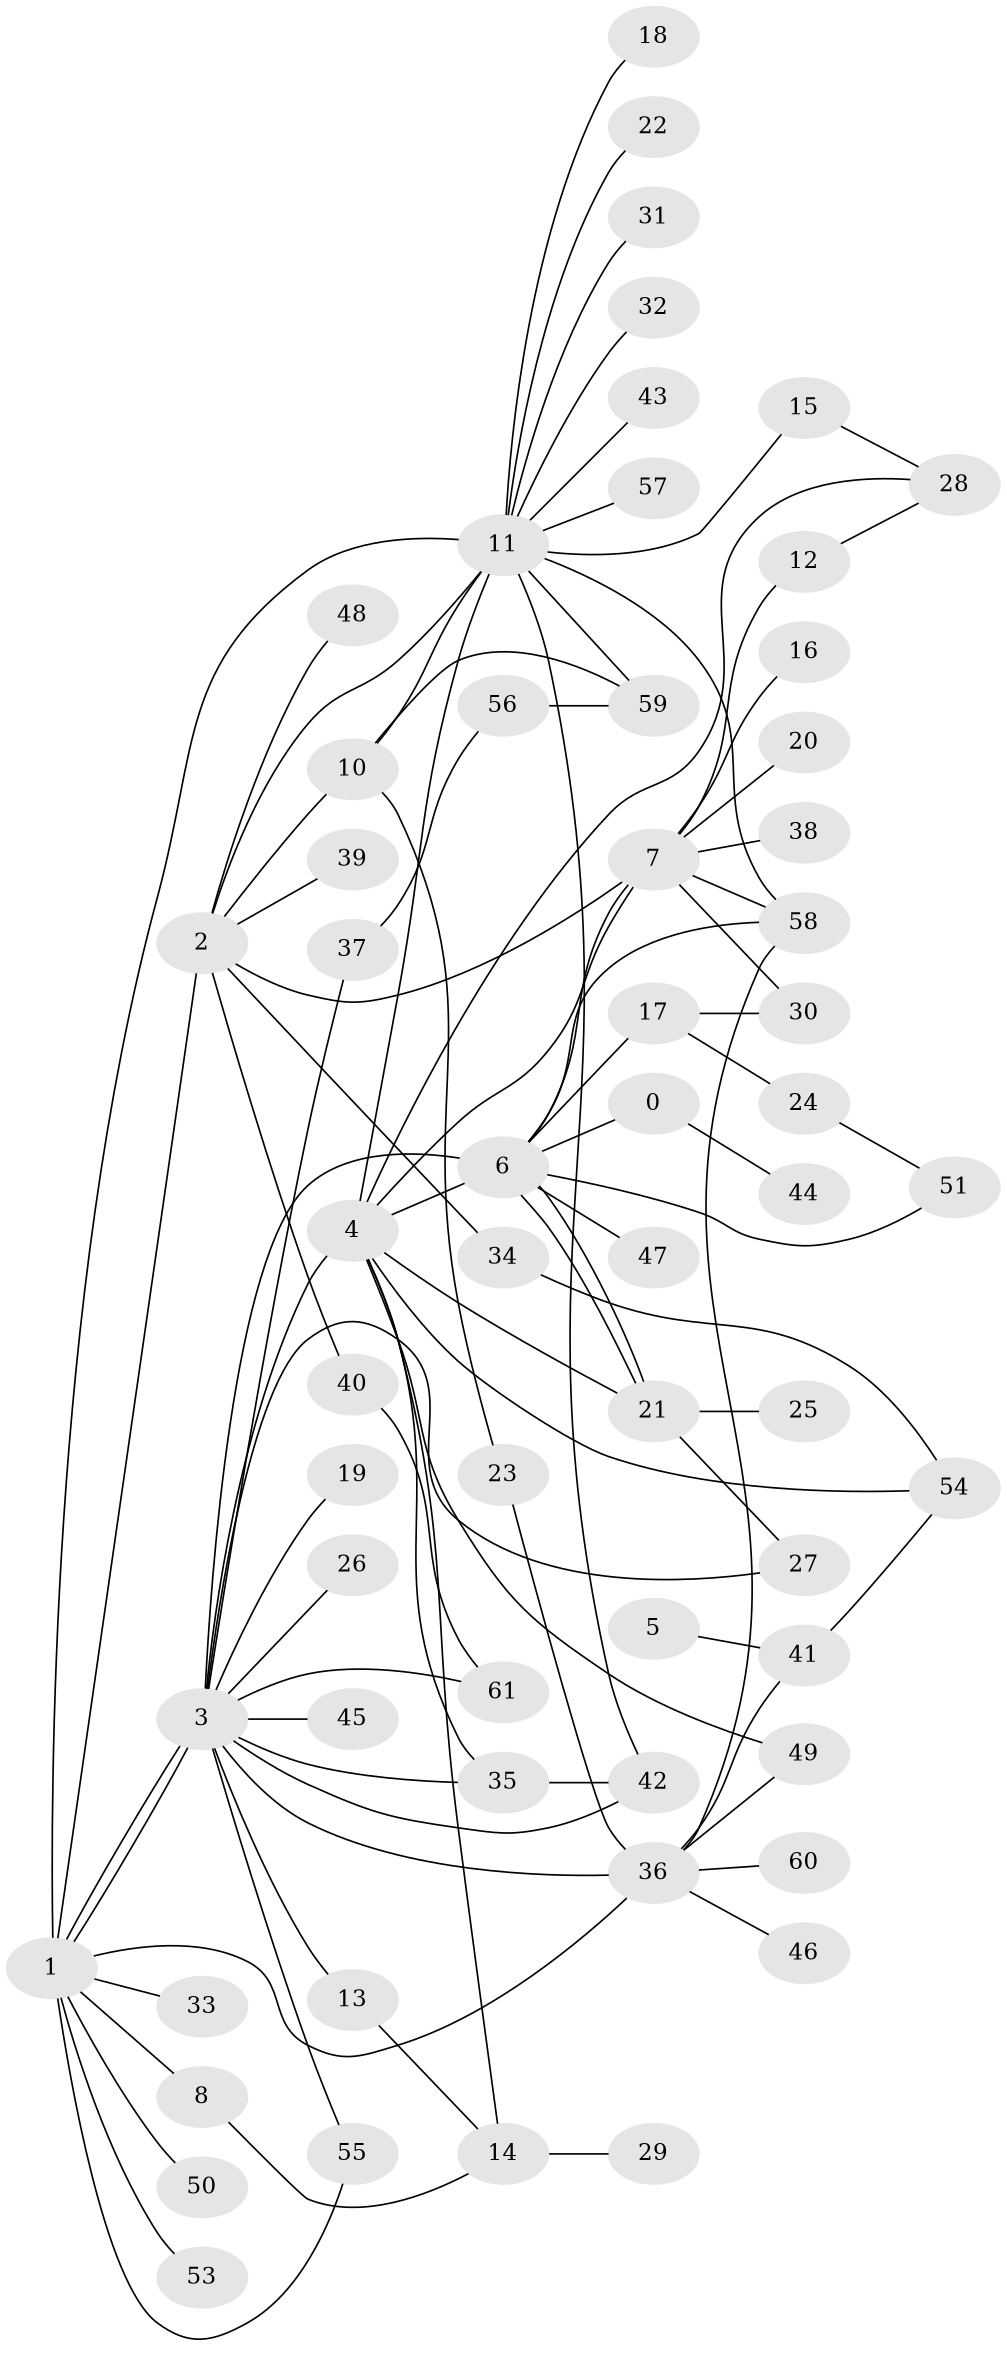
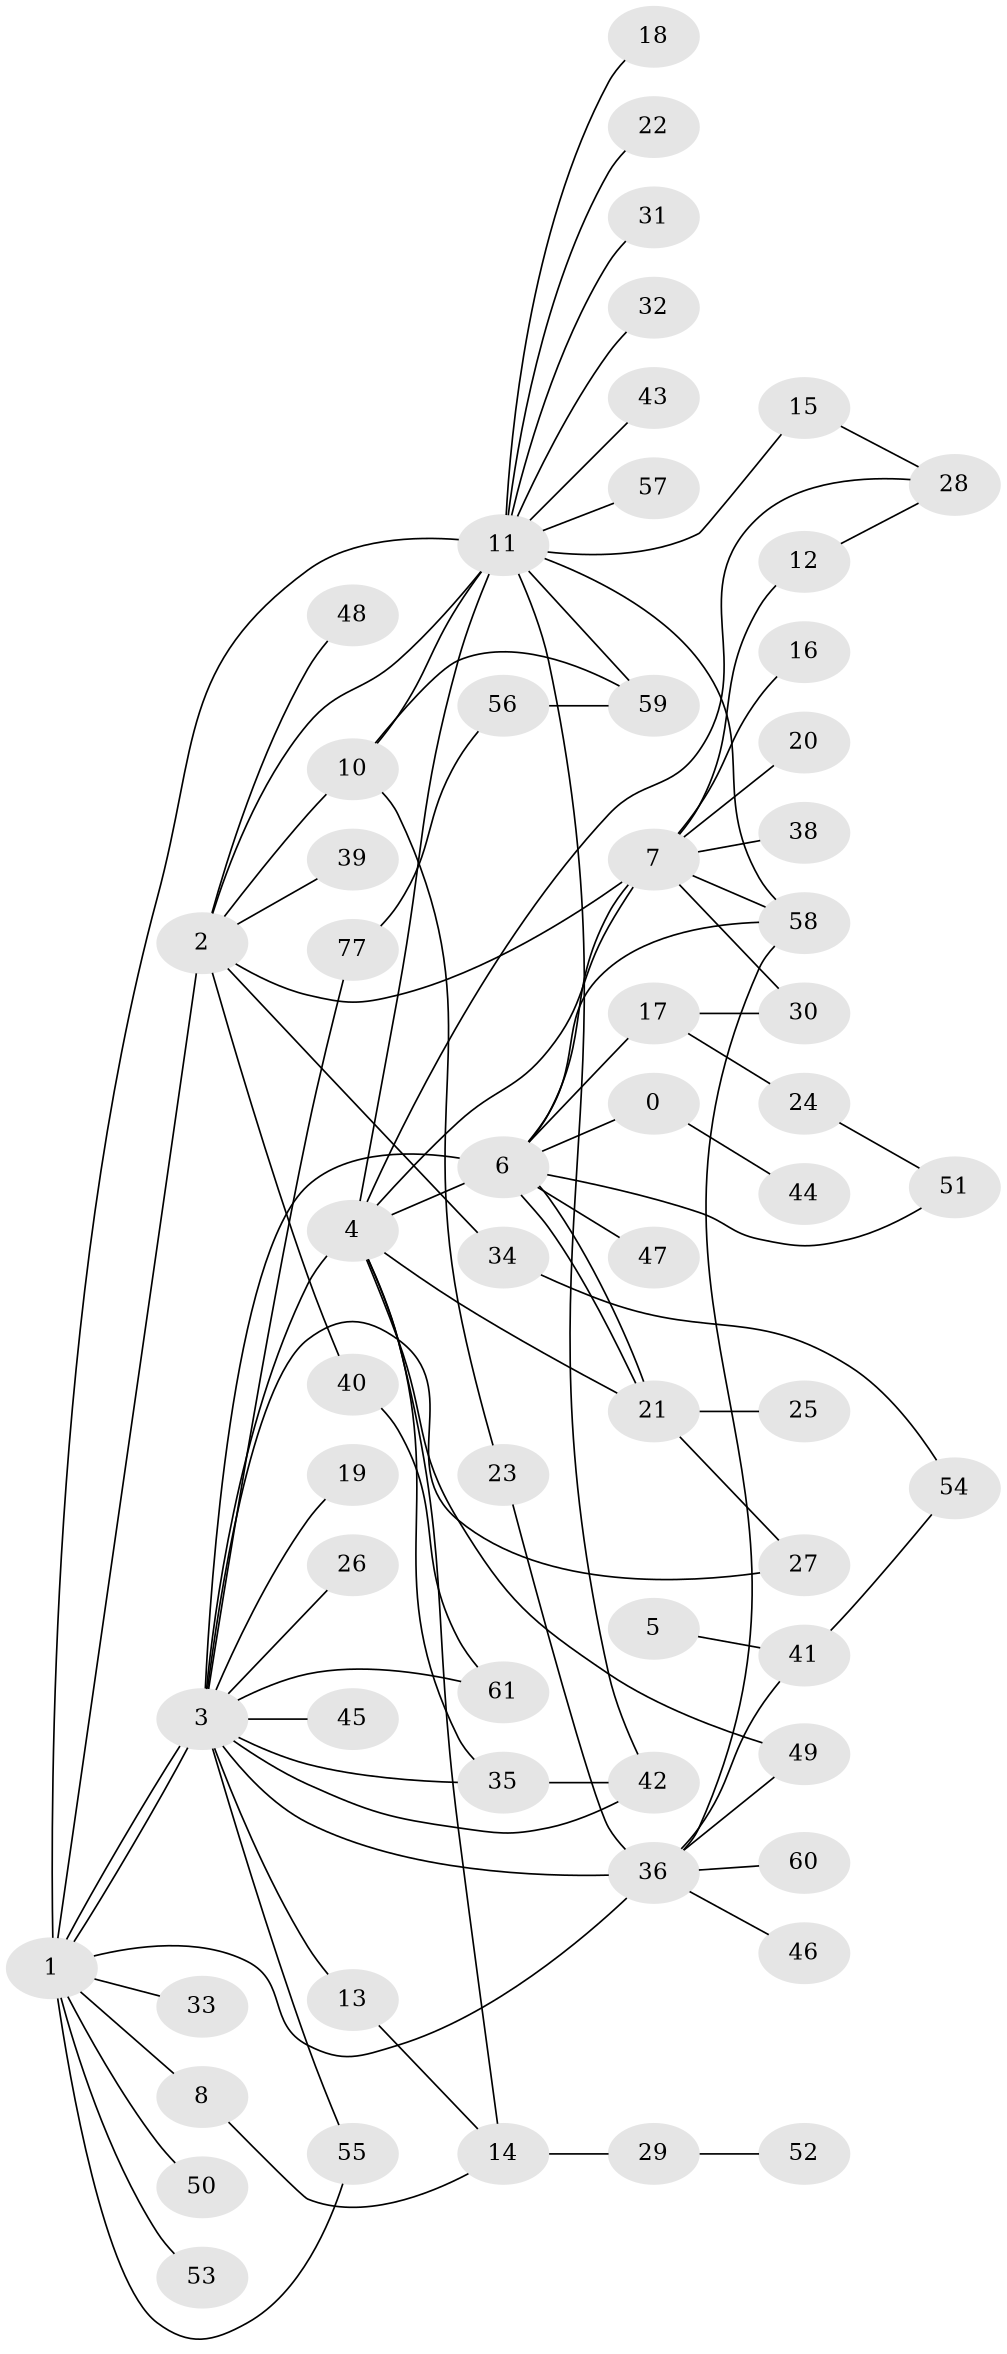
(353, 950) -> (353, 950)
(605, 1455) -> none
none -> (804, 2154)
